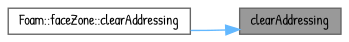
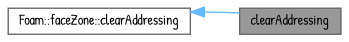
(208, 30) -> (222, 12)
